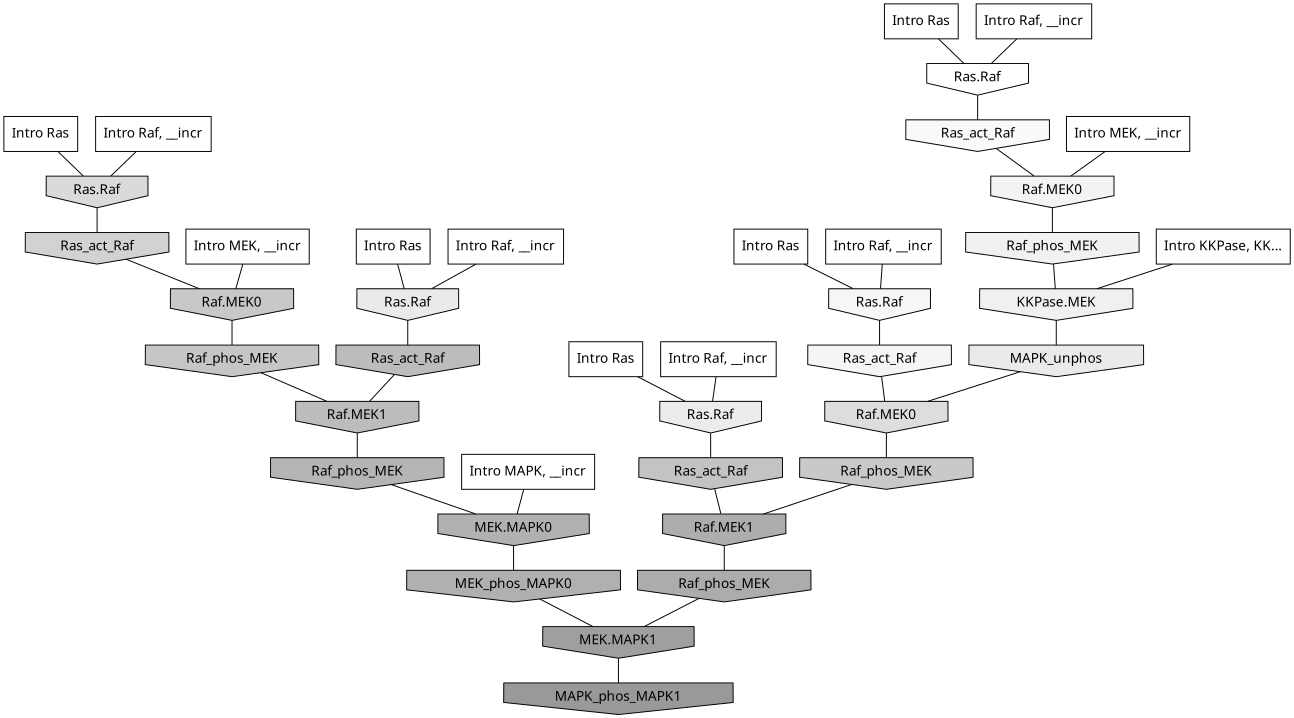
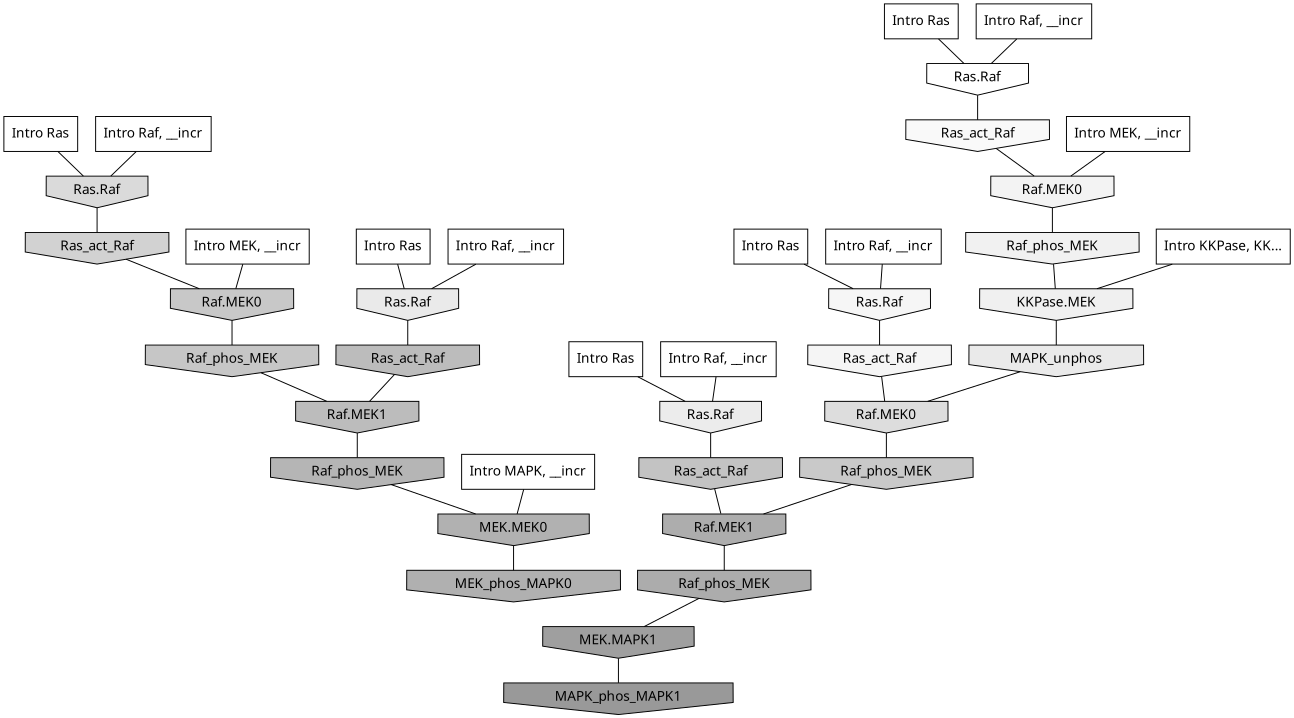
(514, 528) -> (514, 528)
(566, 613) -> none
